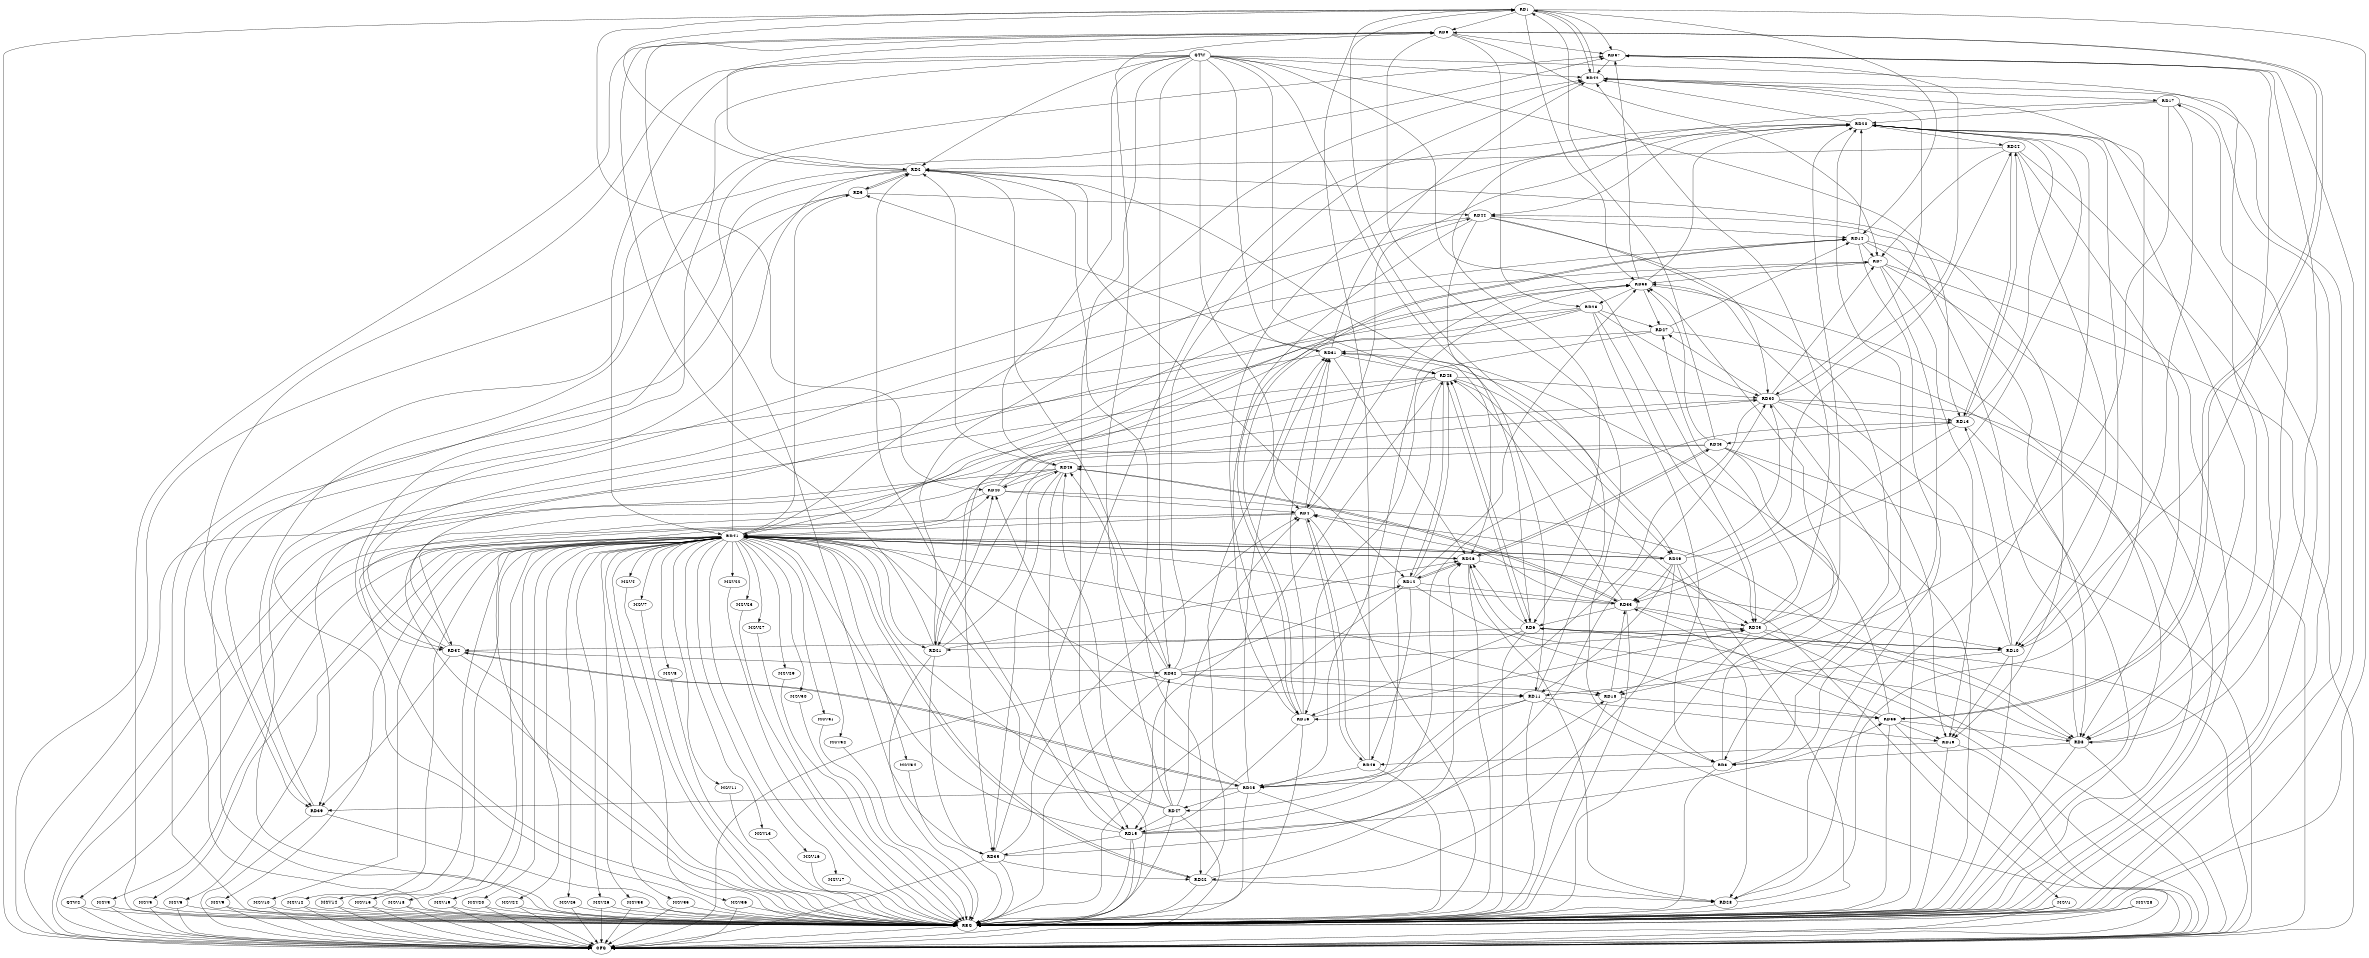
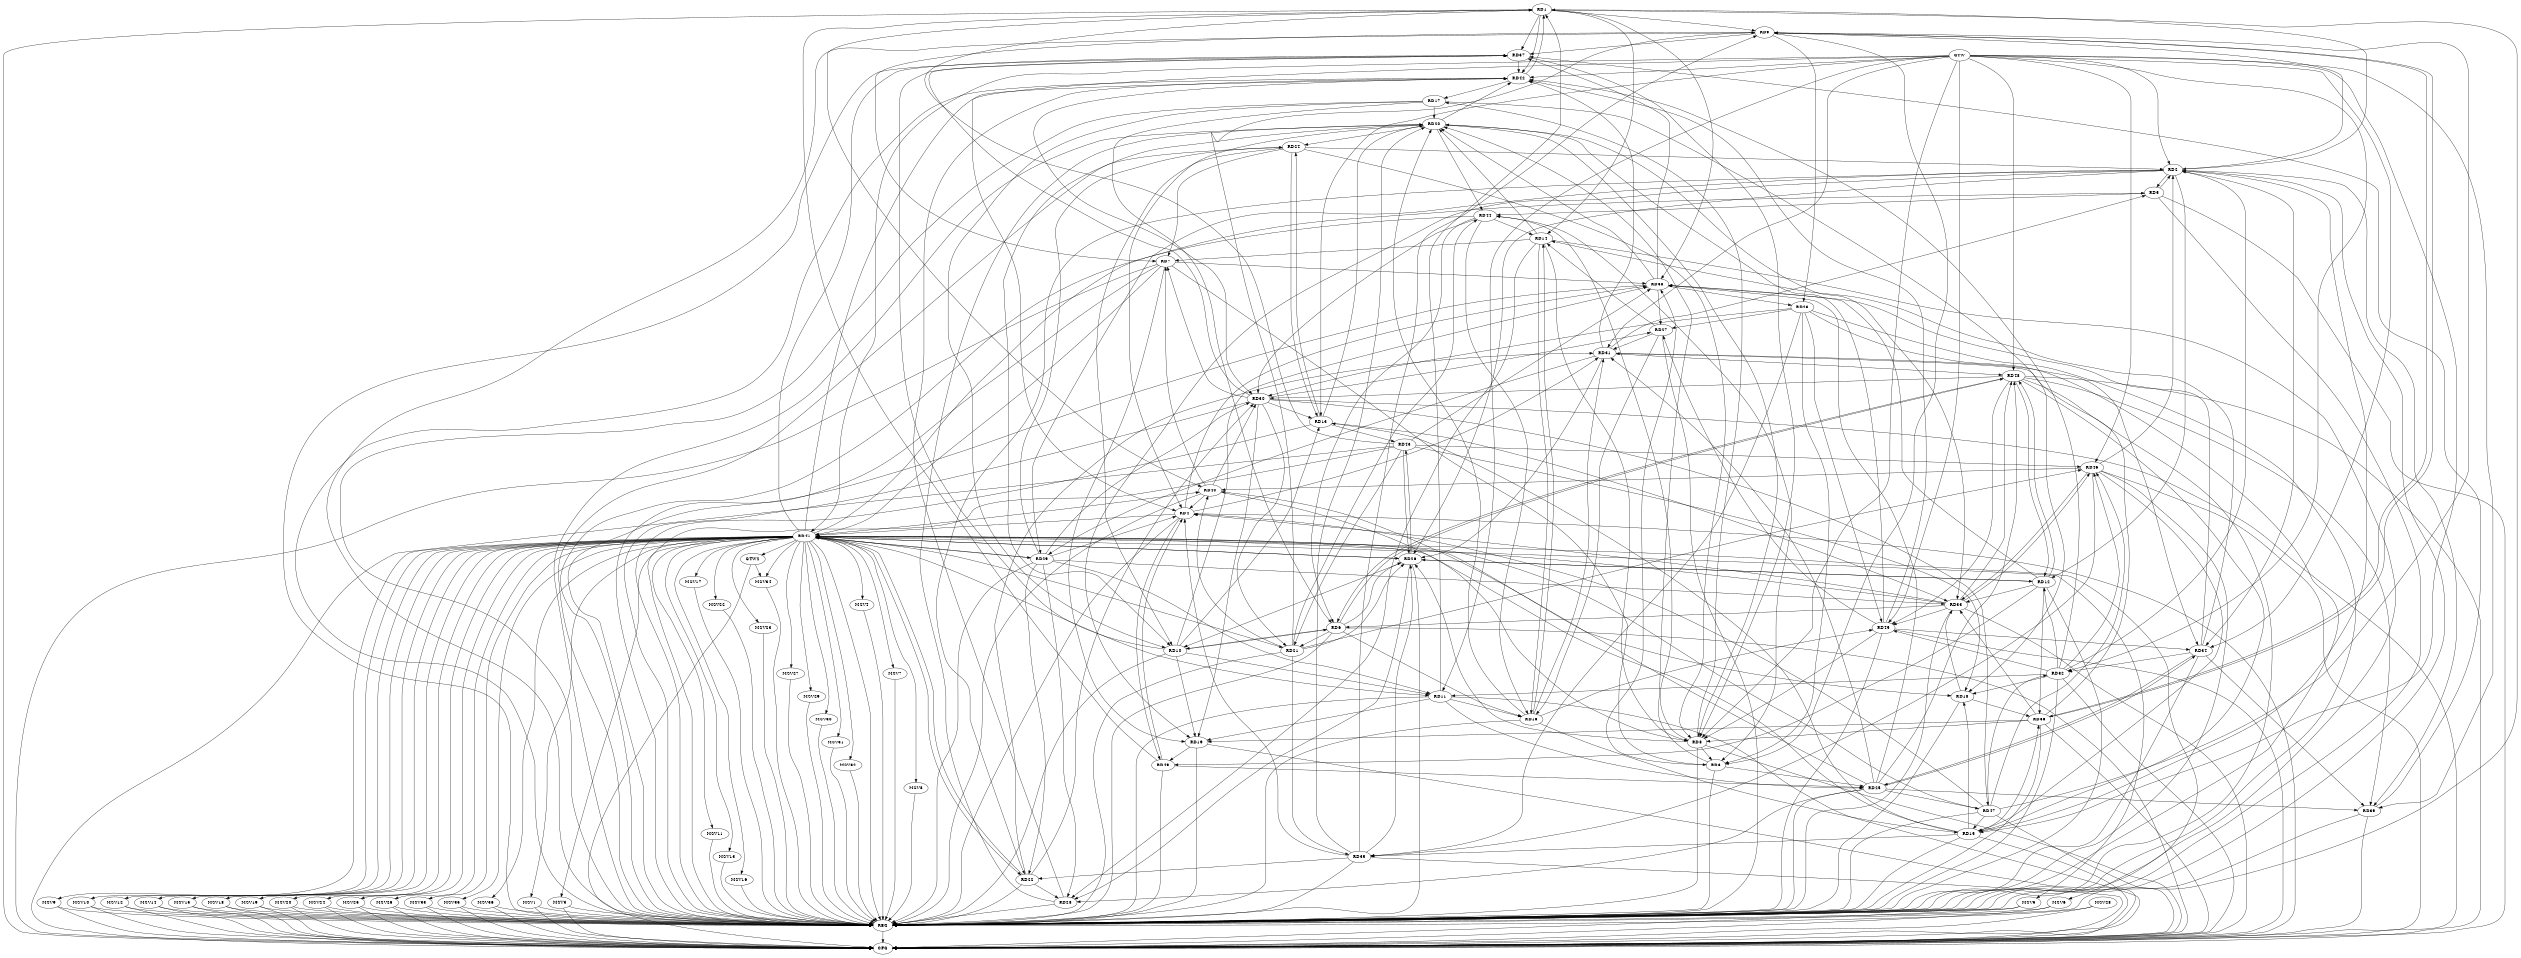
(1571, 452) -> (1457, 208)
(518, 923) -> (757, 569)
